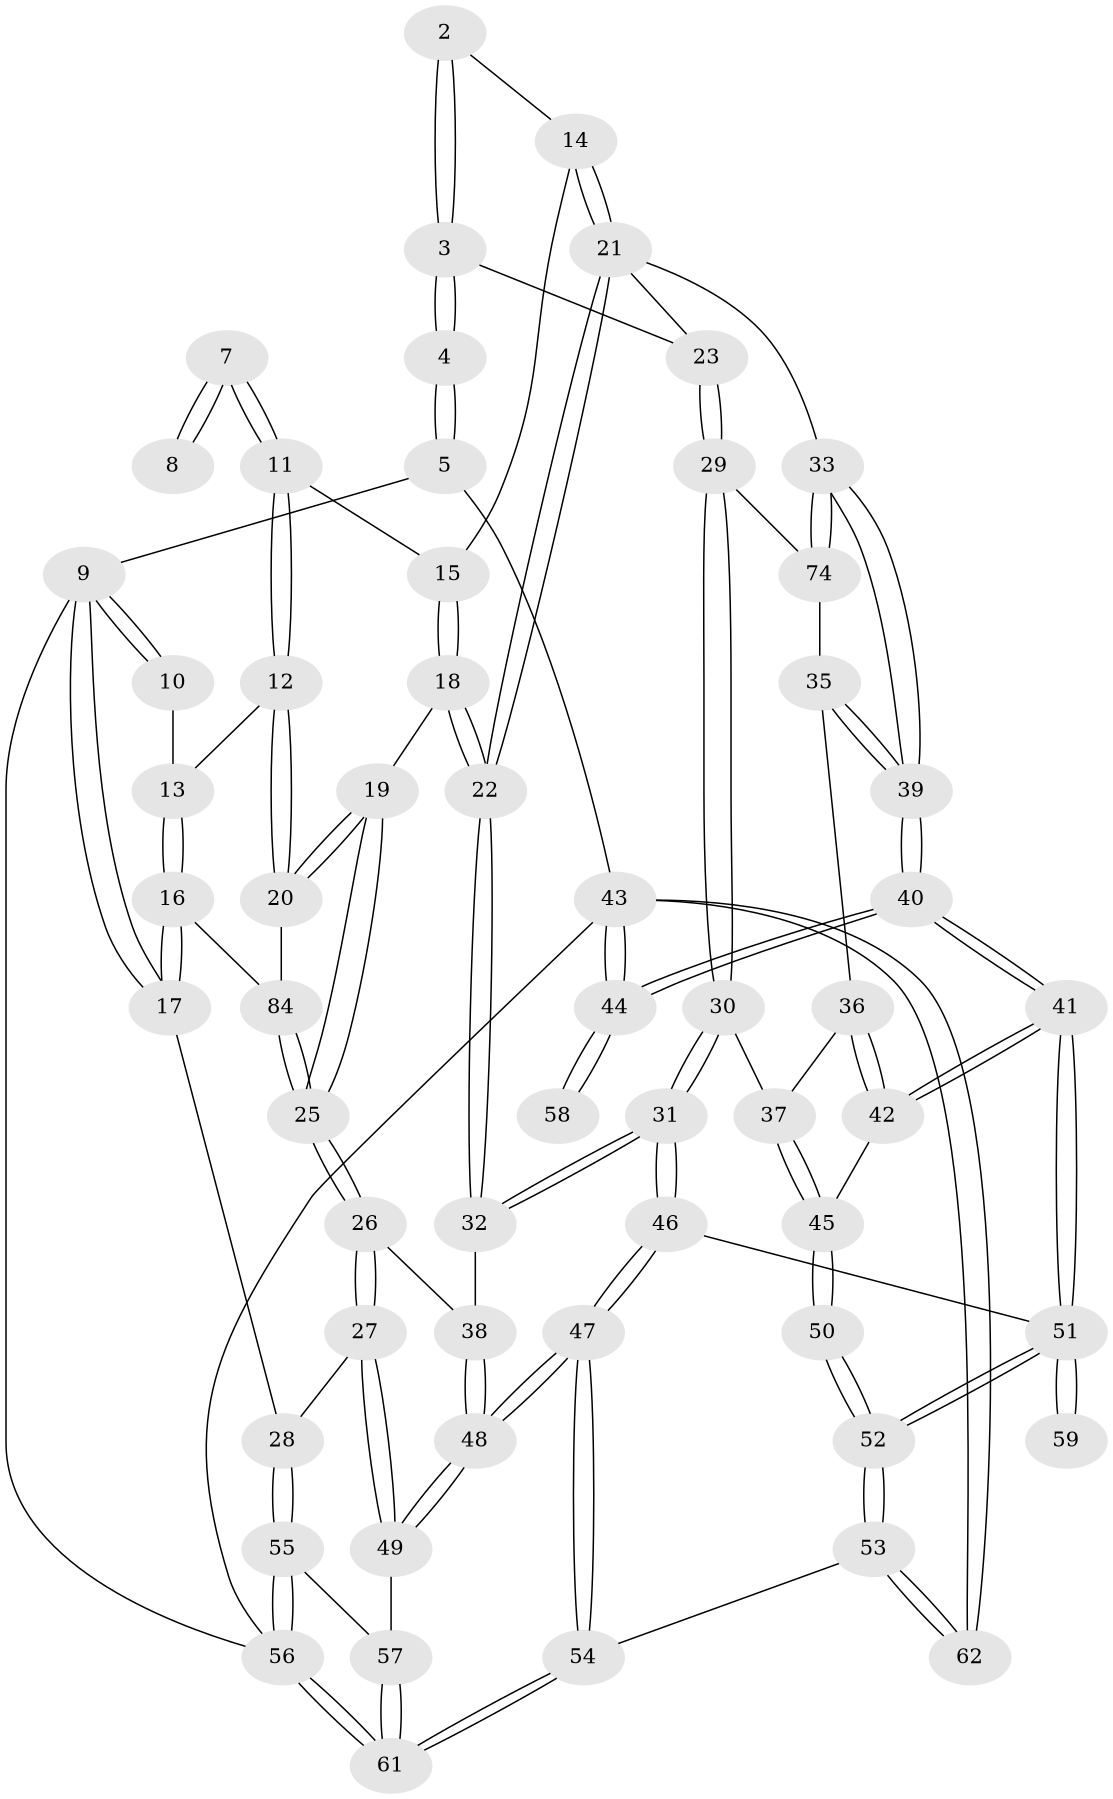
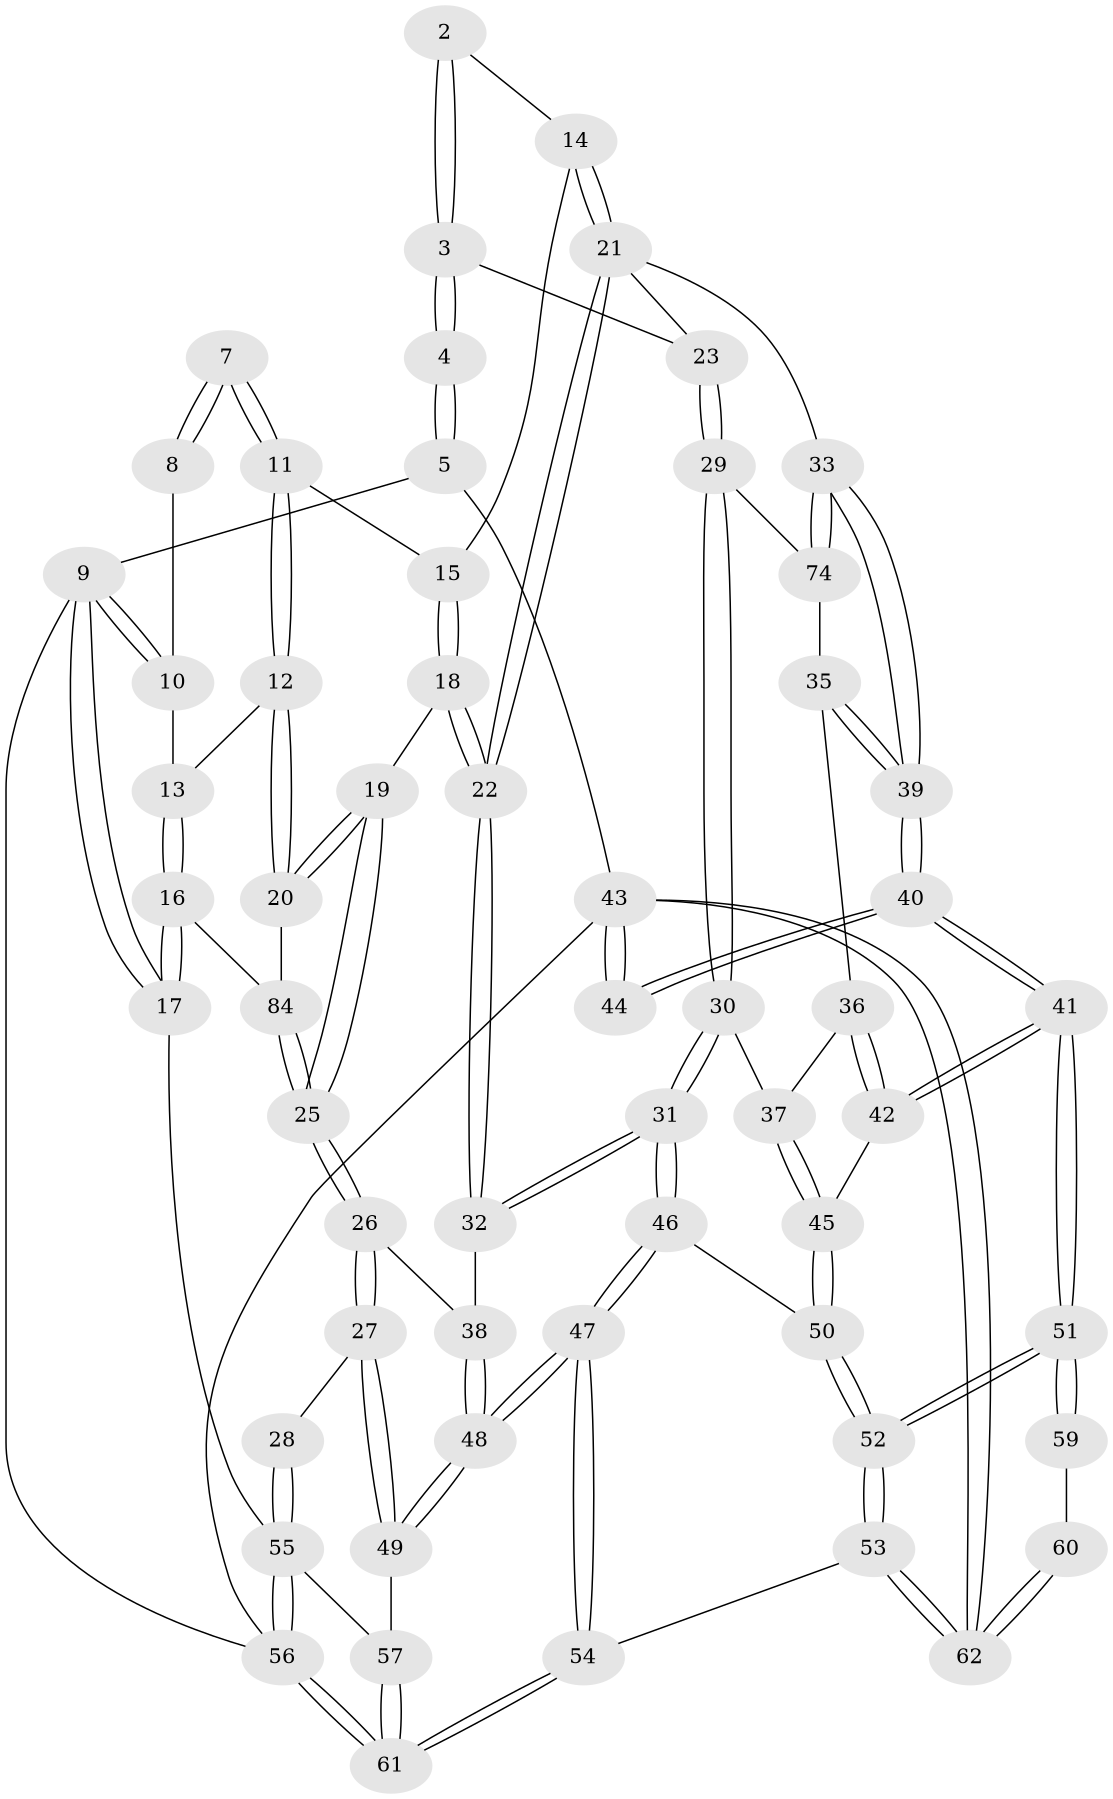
none -> (173, 575)
(558, 1116) -> none
(226, 1224) -> (184, 1287)
(867, 1279) -> (745, 1279)
none -> (1066, 1549)
